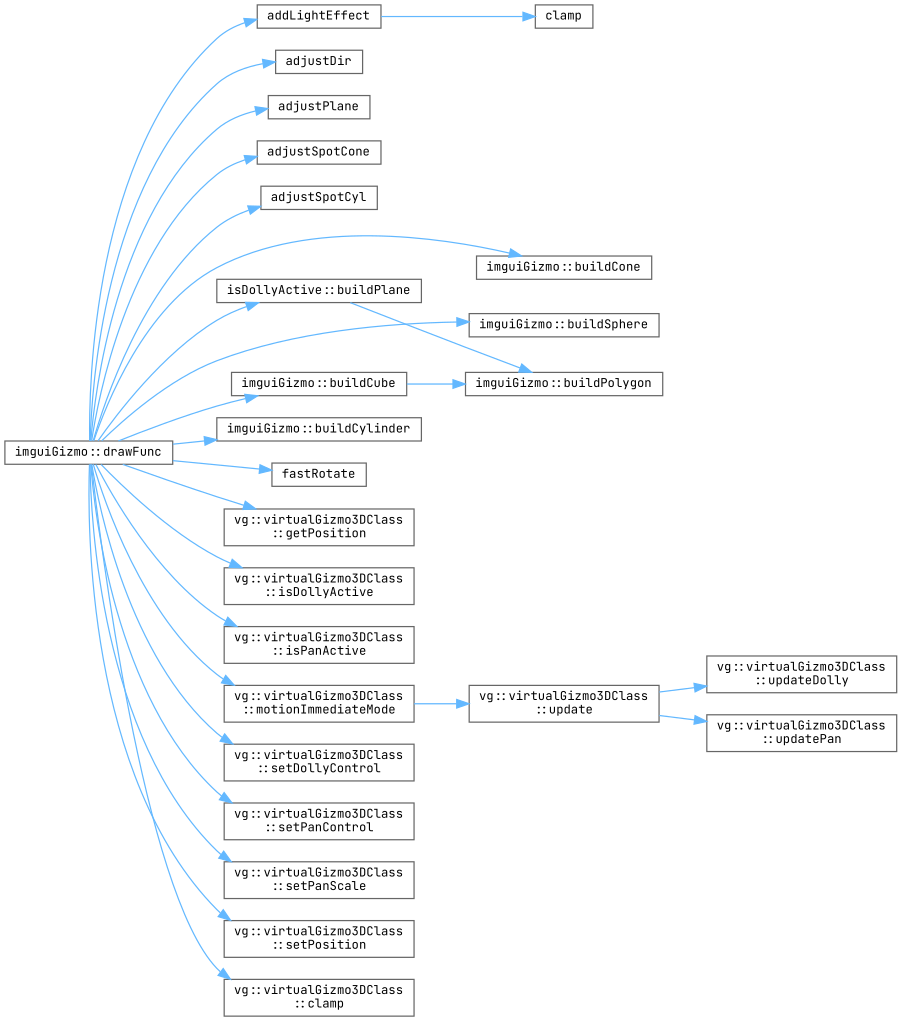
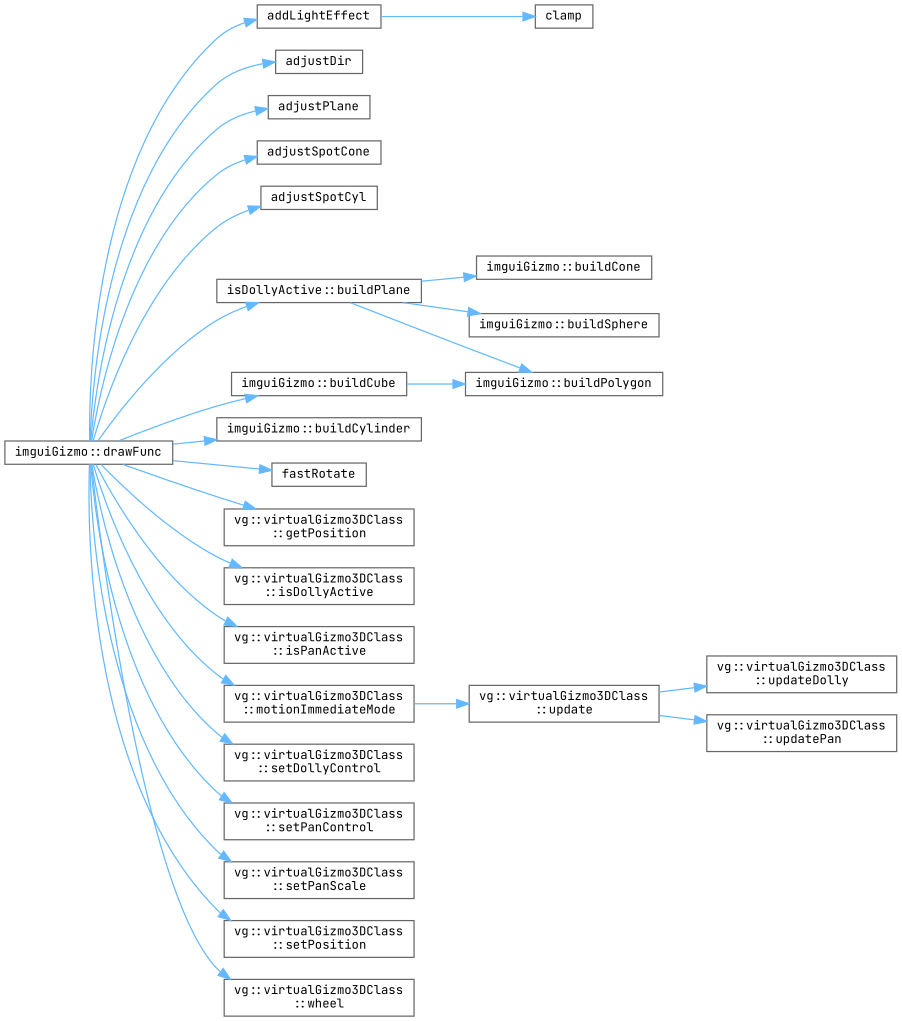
(255, 252) -> (443, 279)
(266, 345) -> (435, 307)
(319, 998) -> (319, 998)
